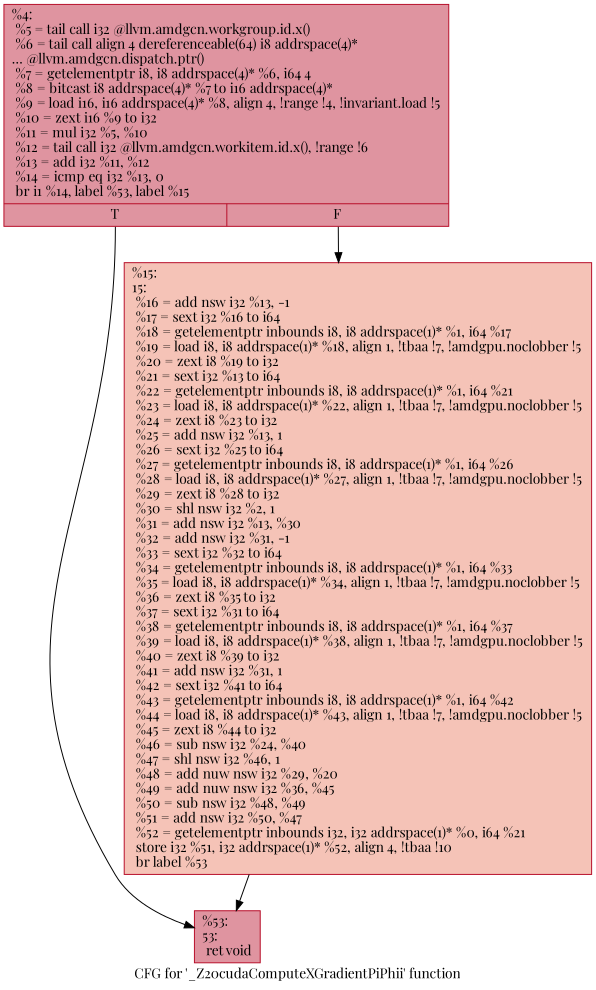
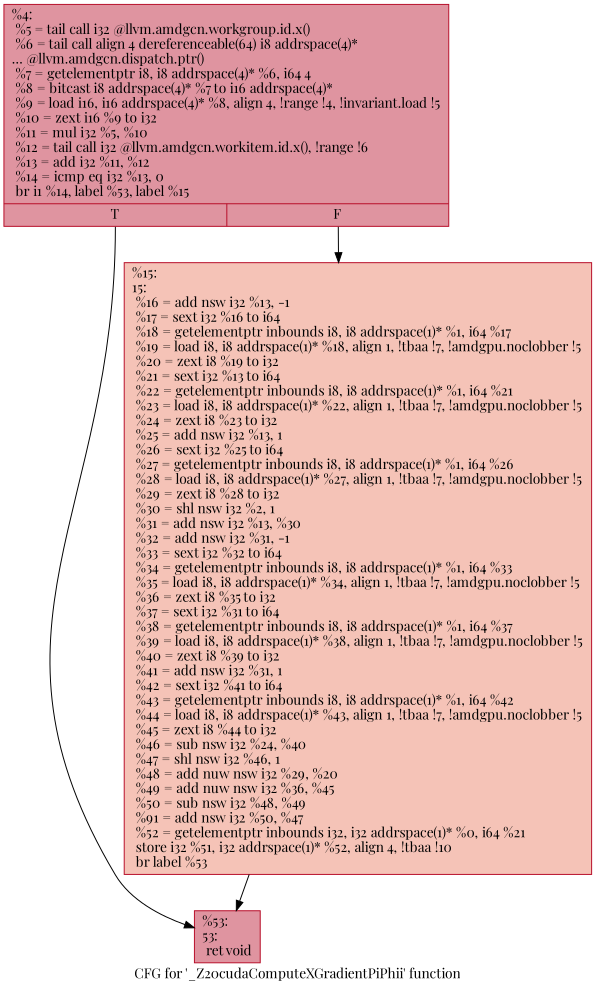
(218, 818) -> (218, 818)
